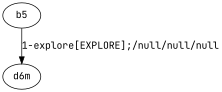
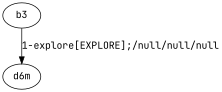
(22, 15) -> (22, 15)
